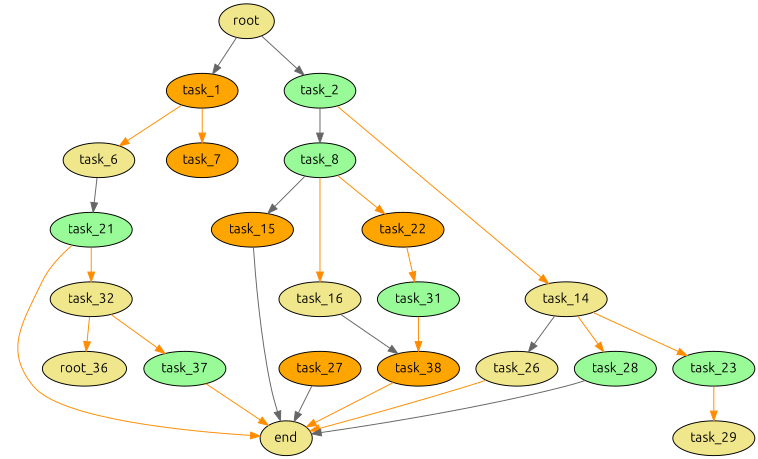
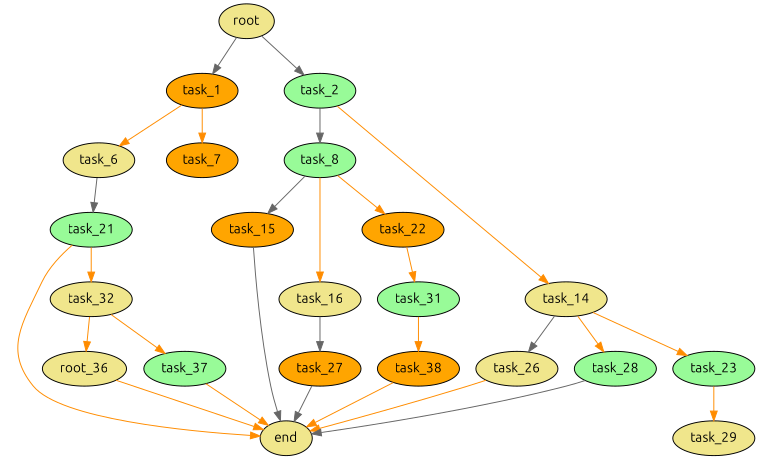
(365, 331) -> (320, 329)
none -> (185, 403)
